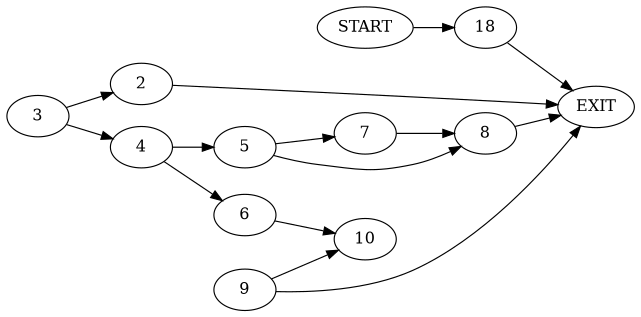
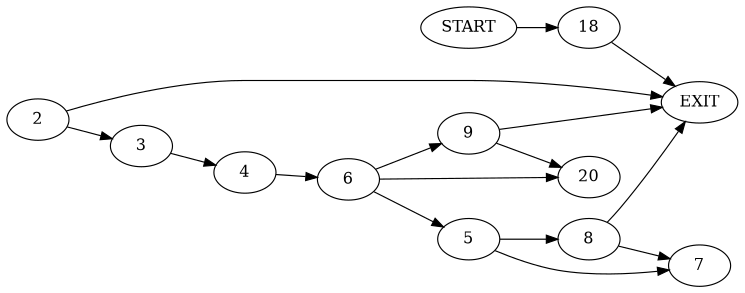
(84, 102) -> (84, 131)
(420, 133) -> (639, 251)
(188, 147) -> (404, 207)
none -> (403, 159)
(365, 239) -> (589, 177)
